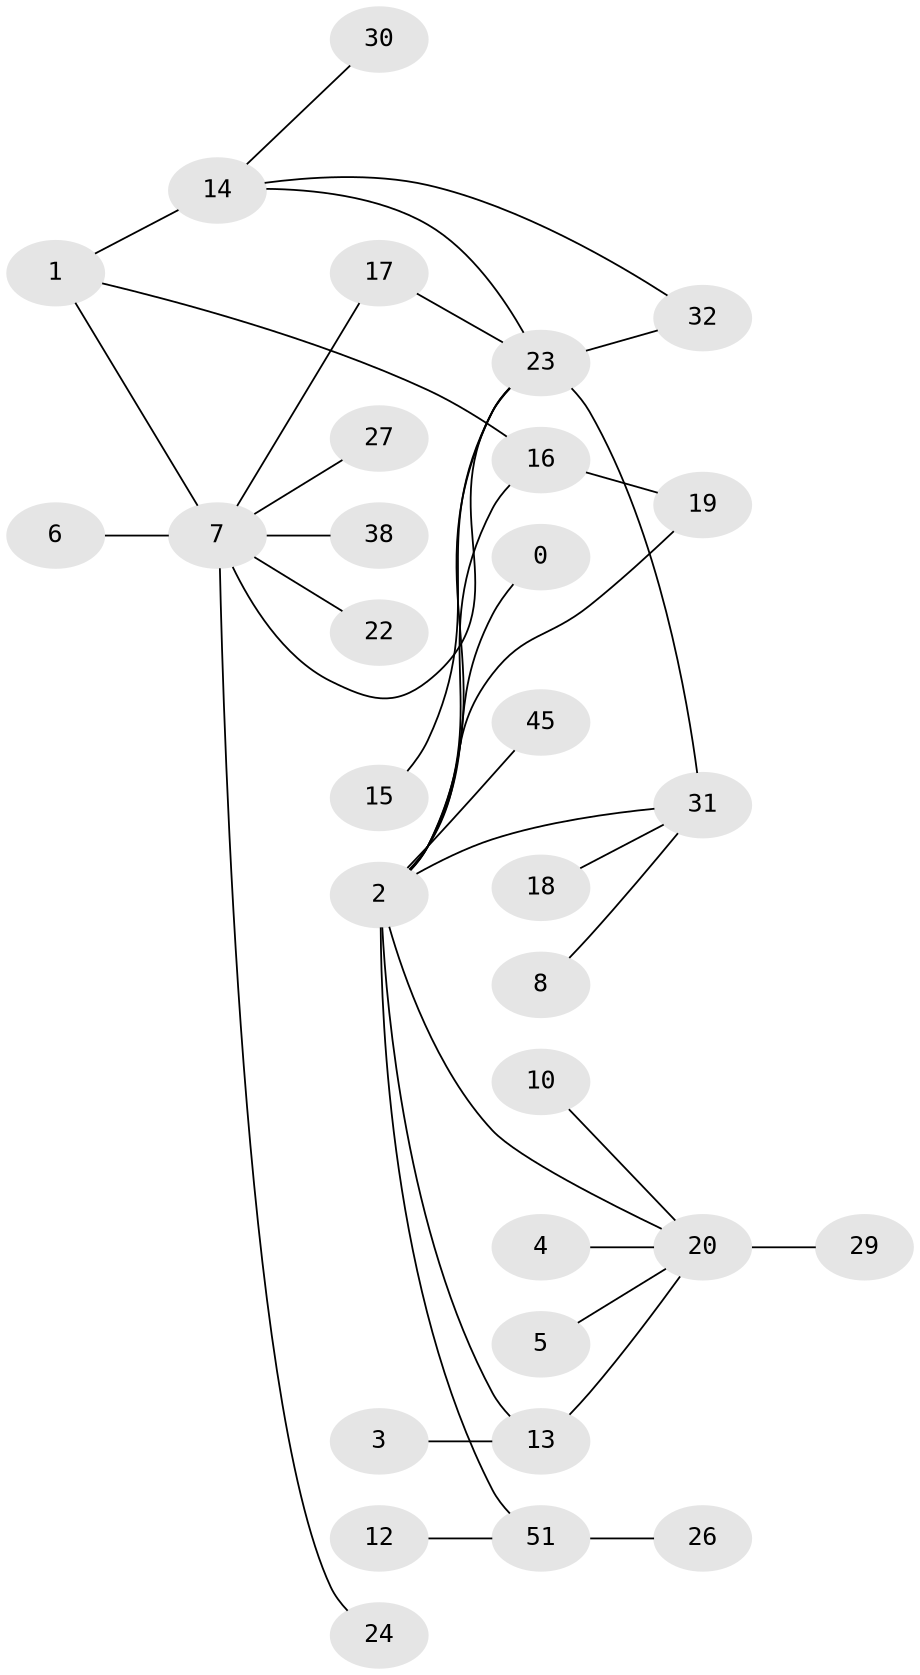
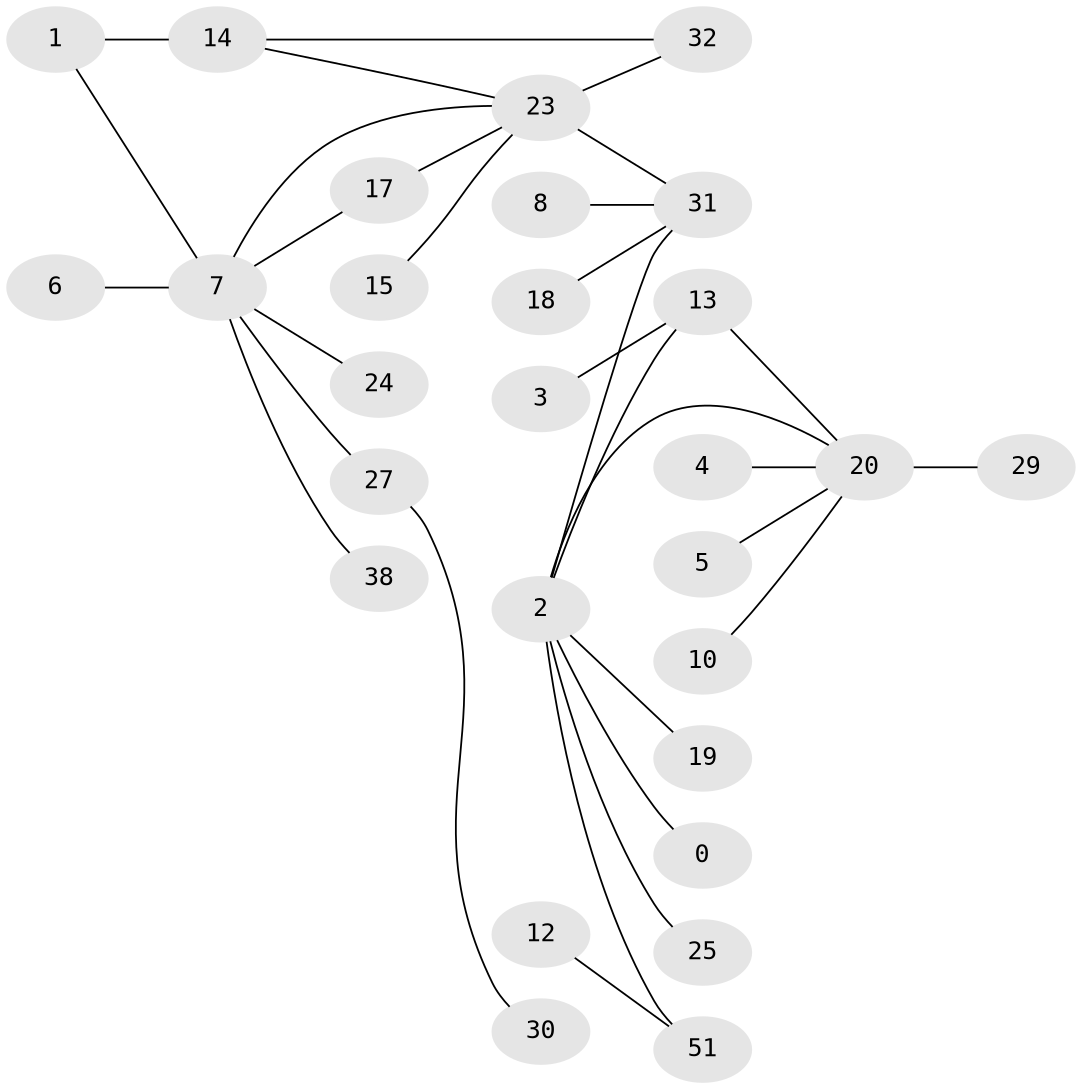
(298, 115) -> (460, 757)
(541, 460) -> none
(460, 629) -> none
(379, 633) -> none
(541, 722) -> (703, 953)
(703, 1538) -> none
